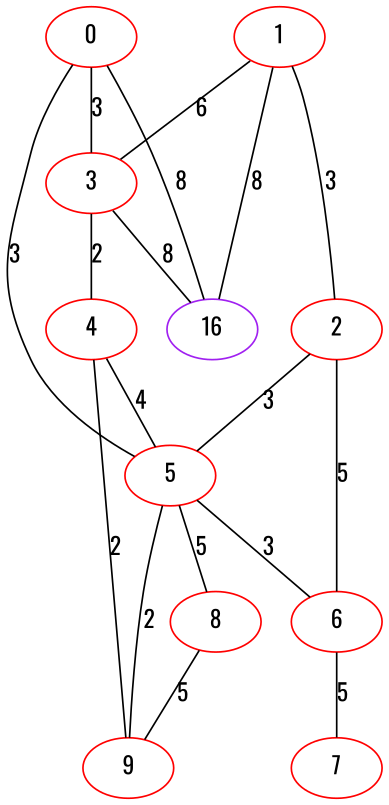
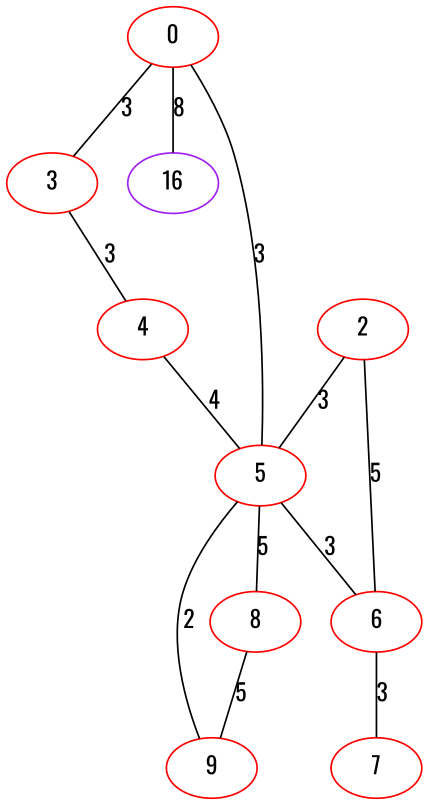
(280, 37) -> none
(97, 256) -> (110, 256)
(152, 257) -> none
(110, 549) -> none
(343, 695) -> (382, 695)
